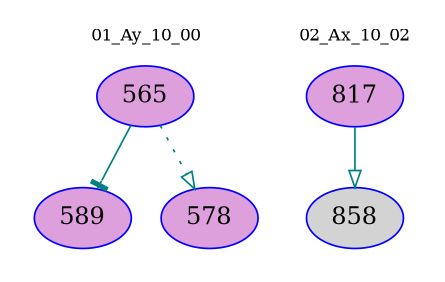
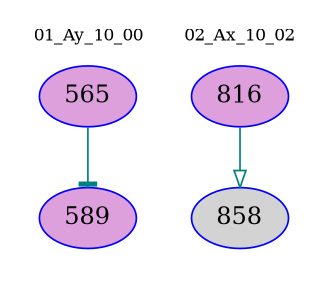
(355, 96) -> (240, 96)
(210, 218) -> none
